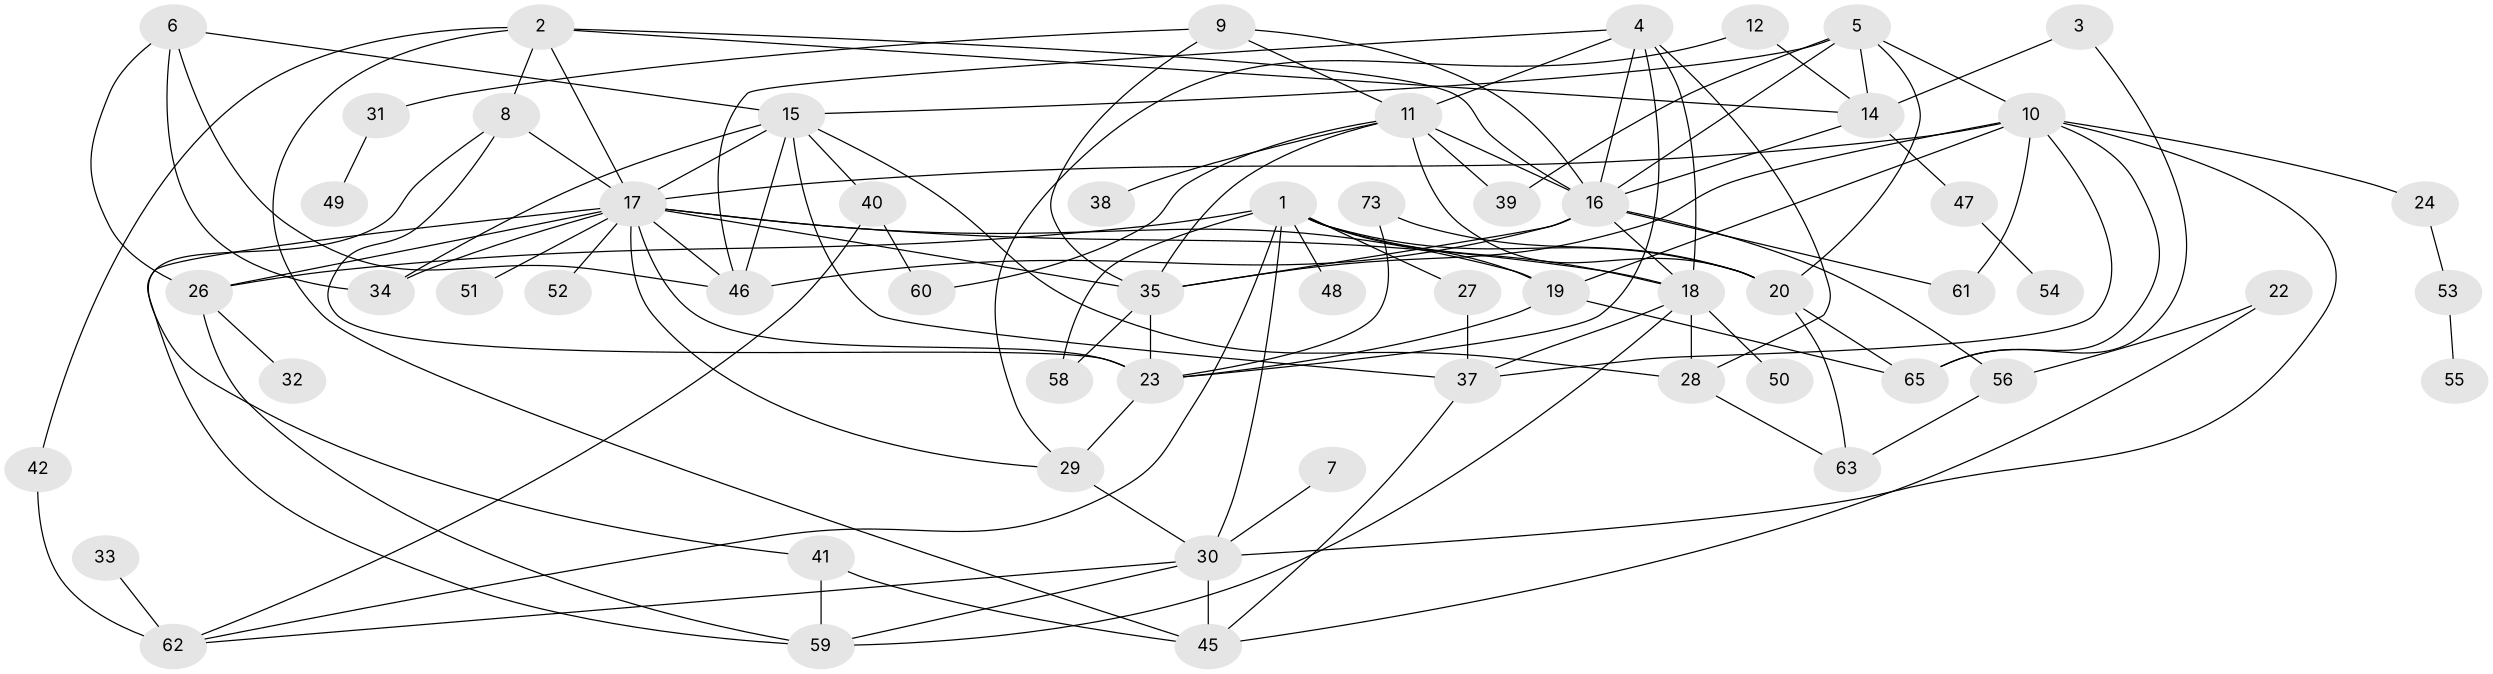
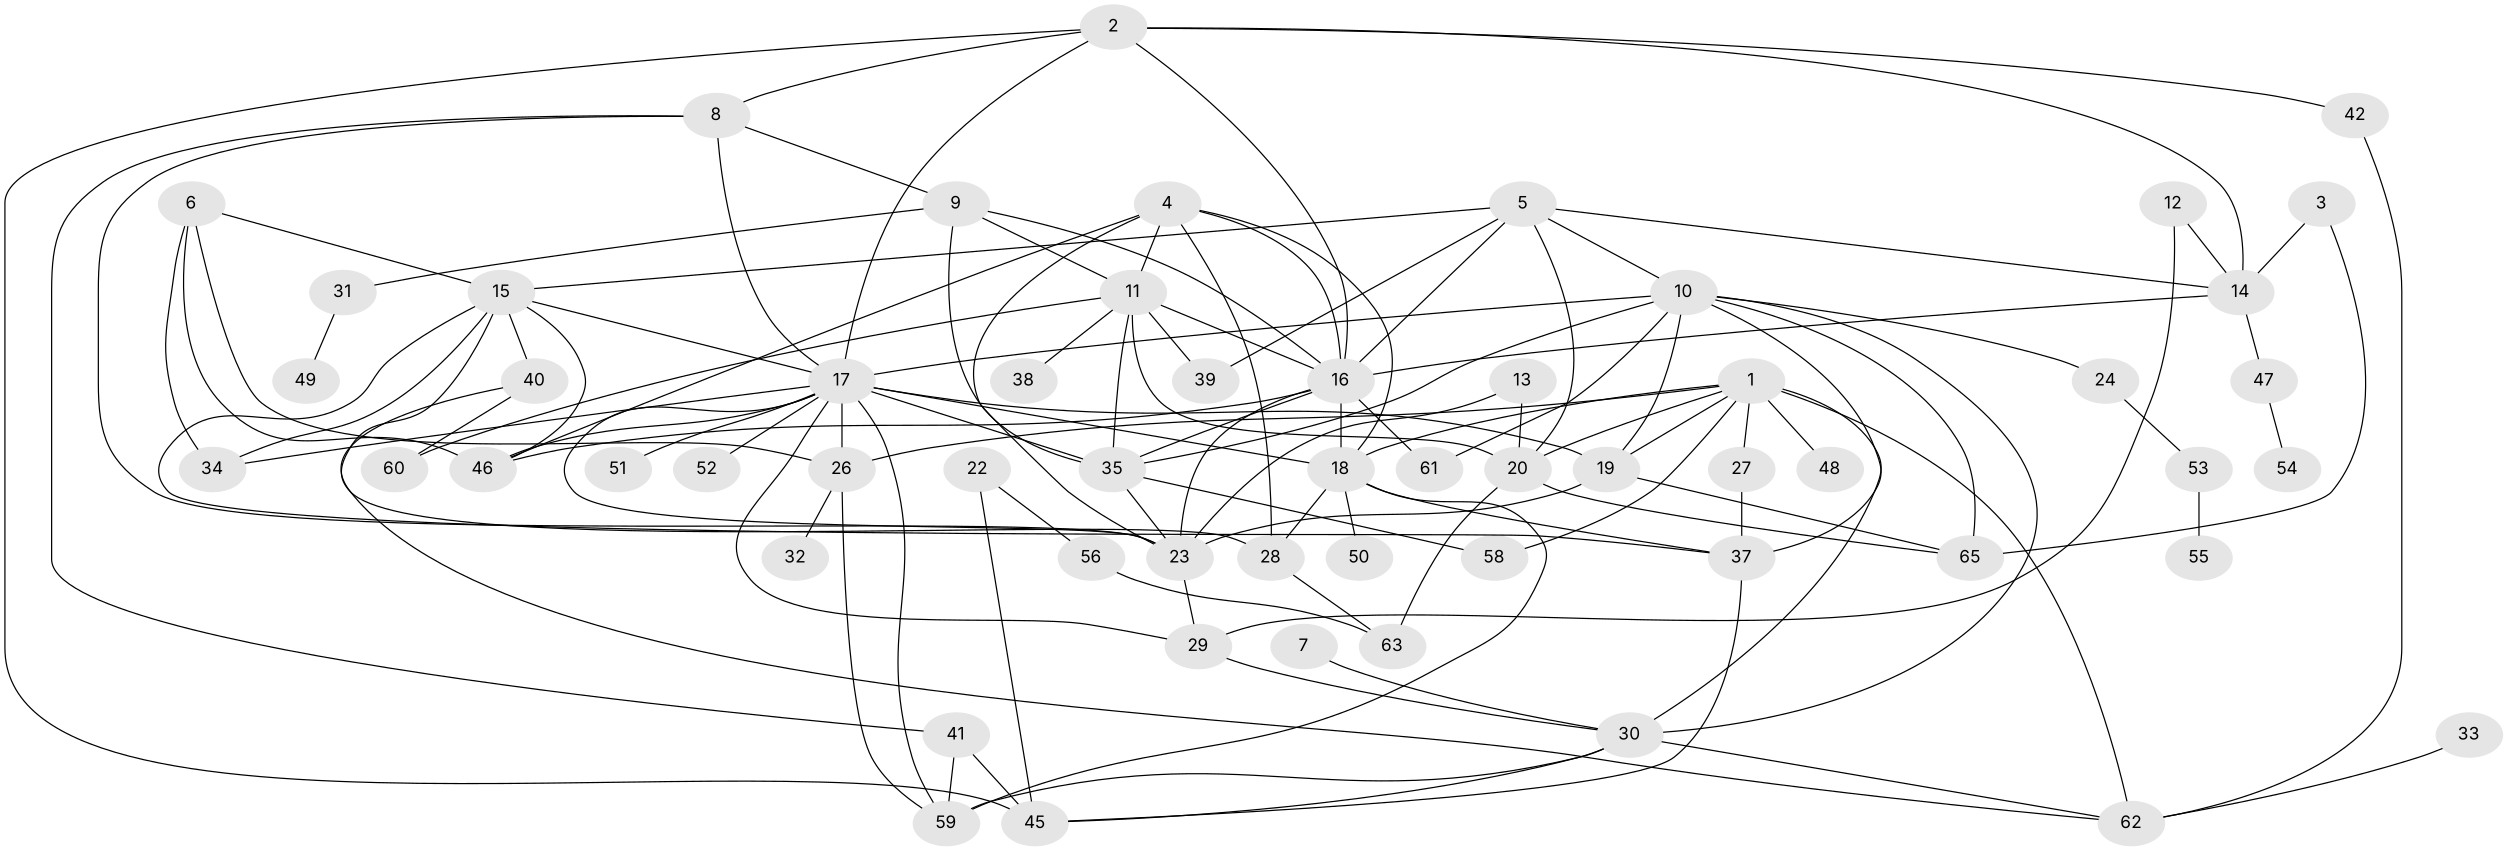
none -> (836, 160)
(1372, 204) -> (1523, 381)
(1805, 263) -> (1218, 439)
